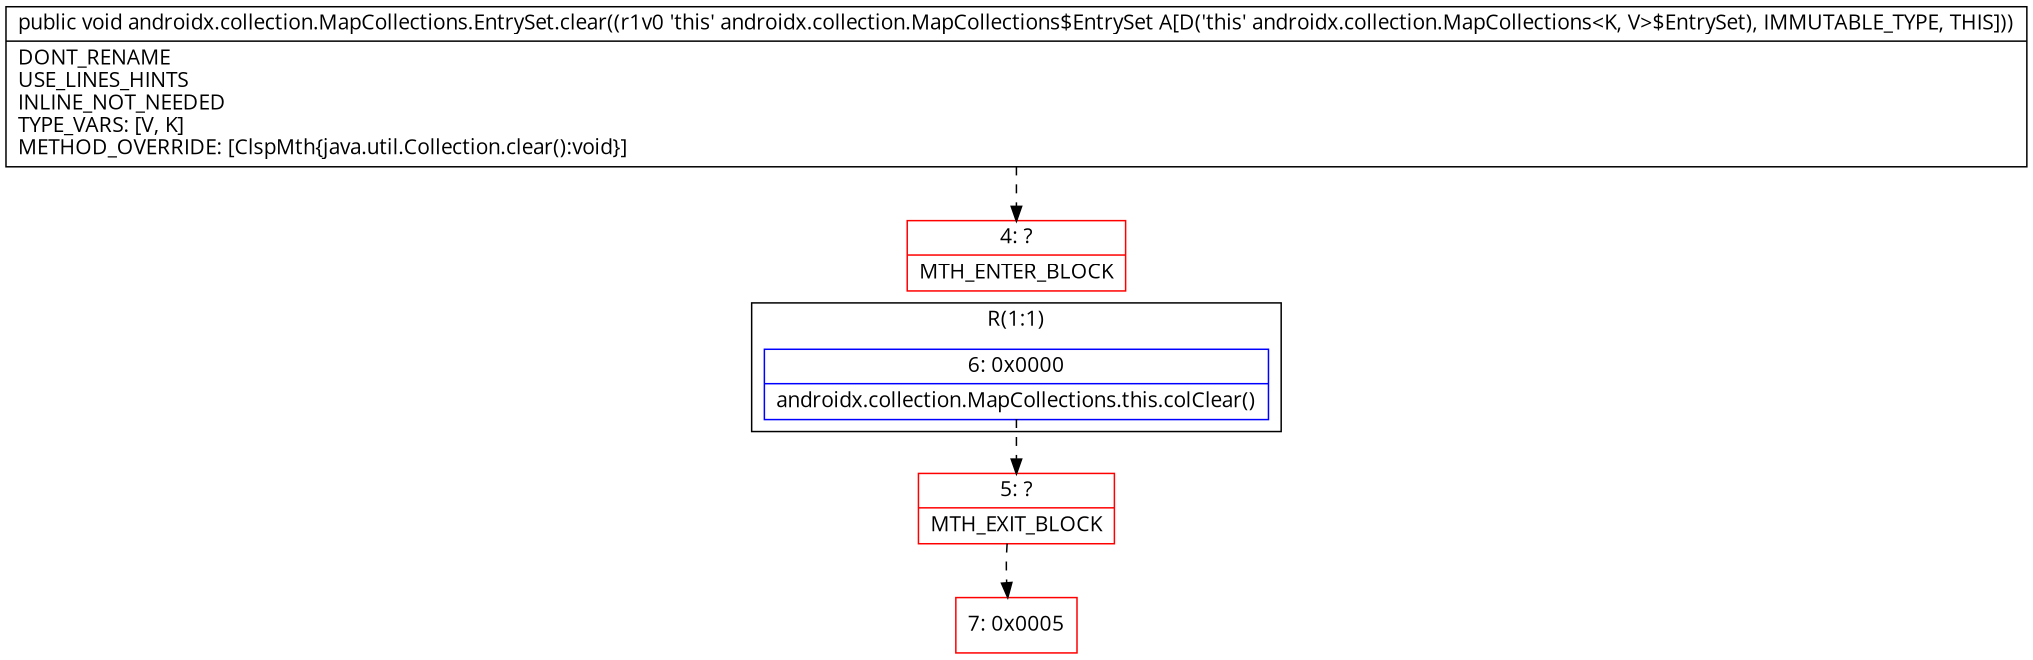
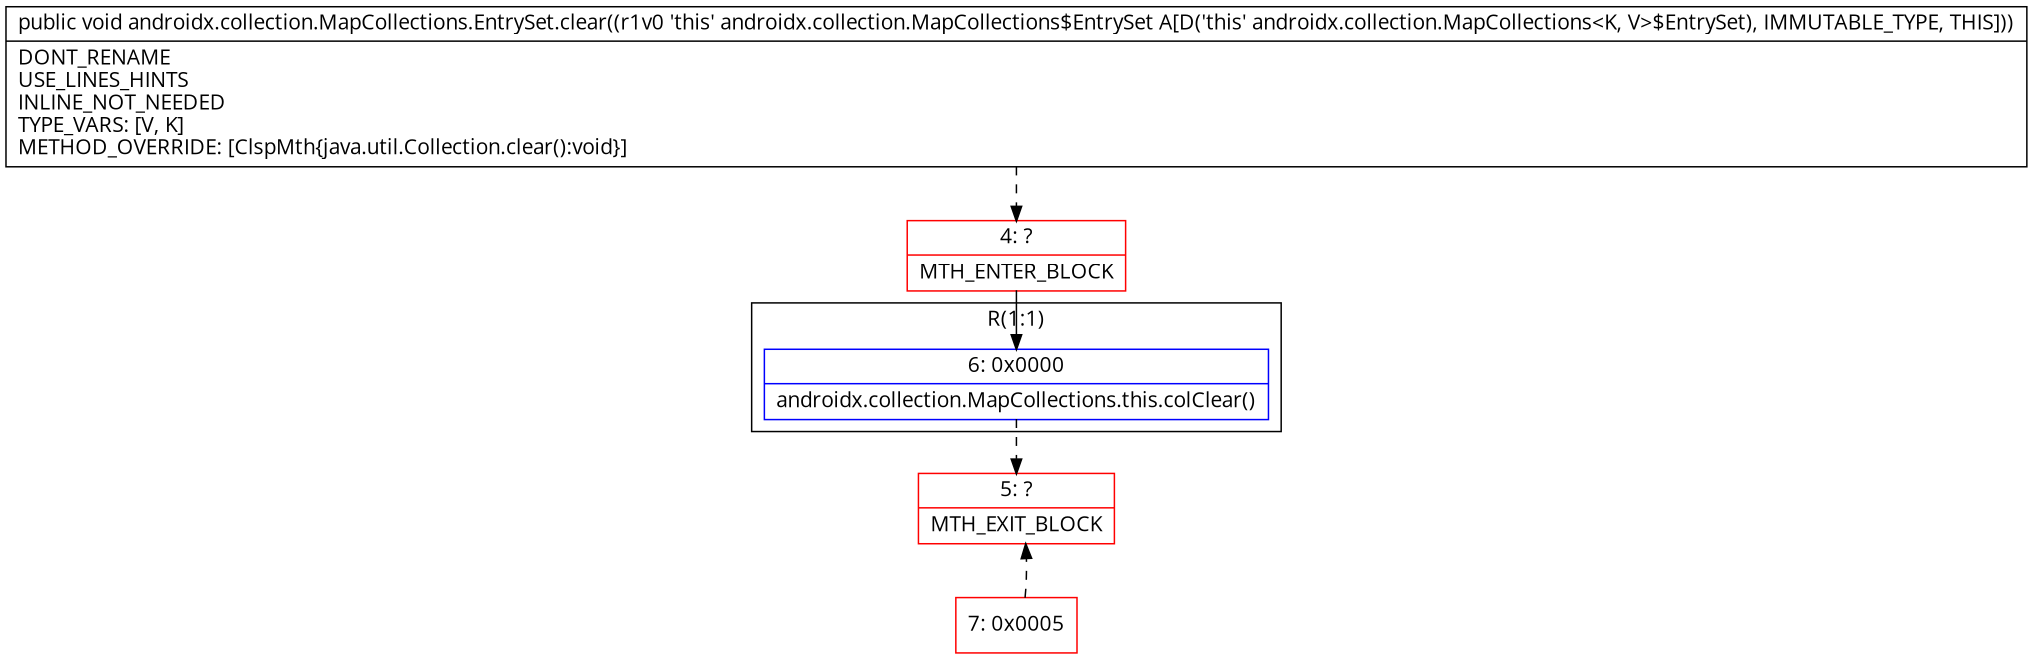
none -> (1016, 312)
(1006, 563) -> (1026, 578)
